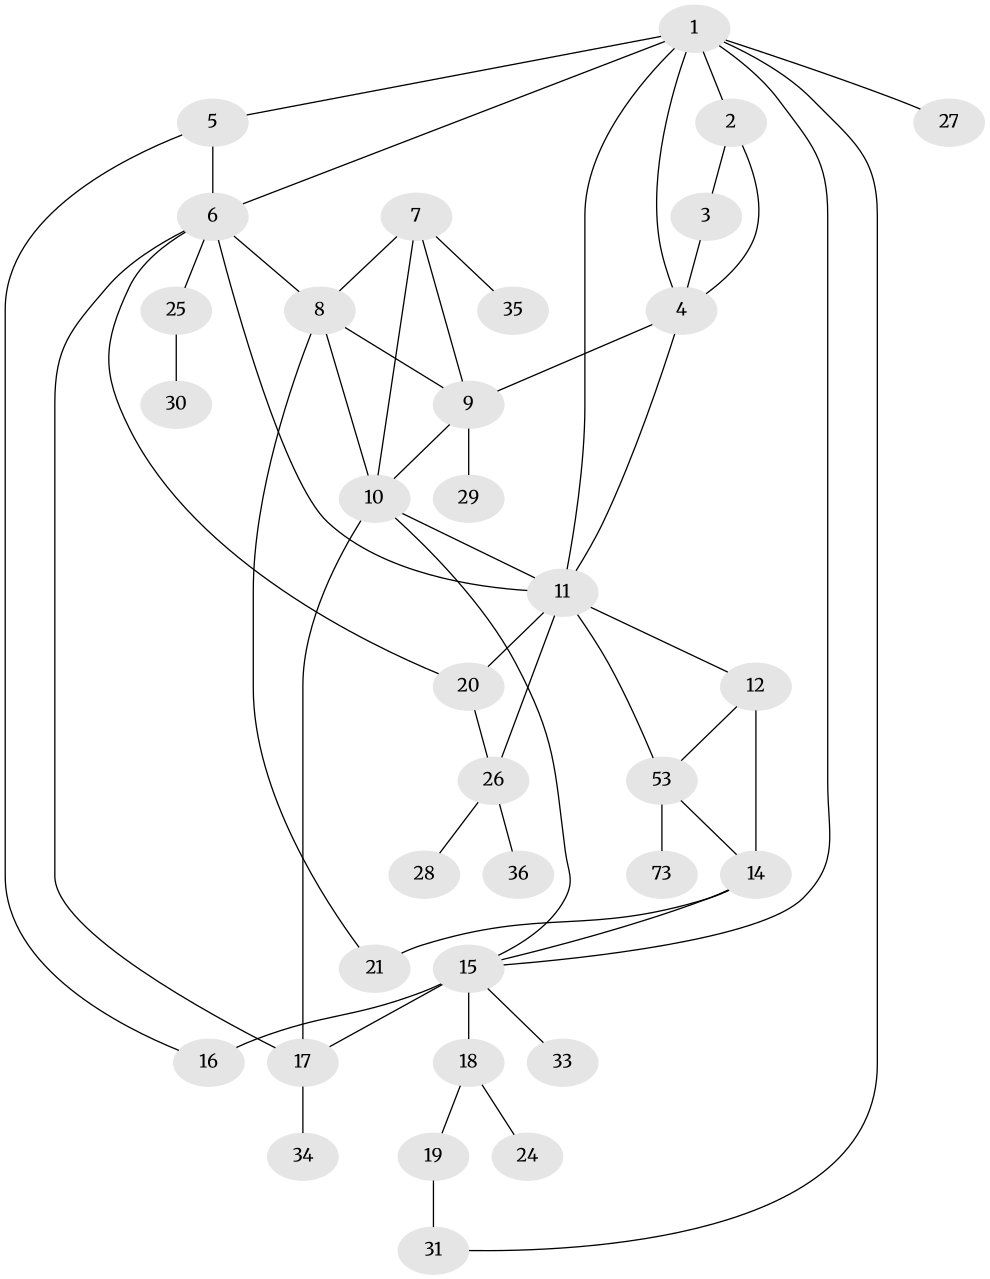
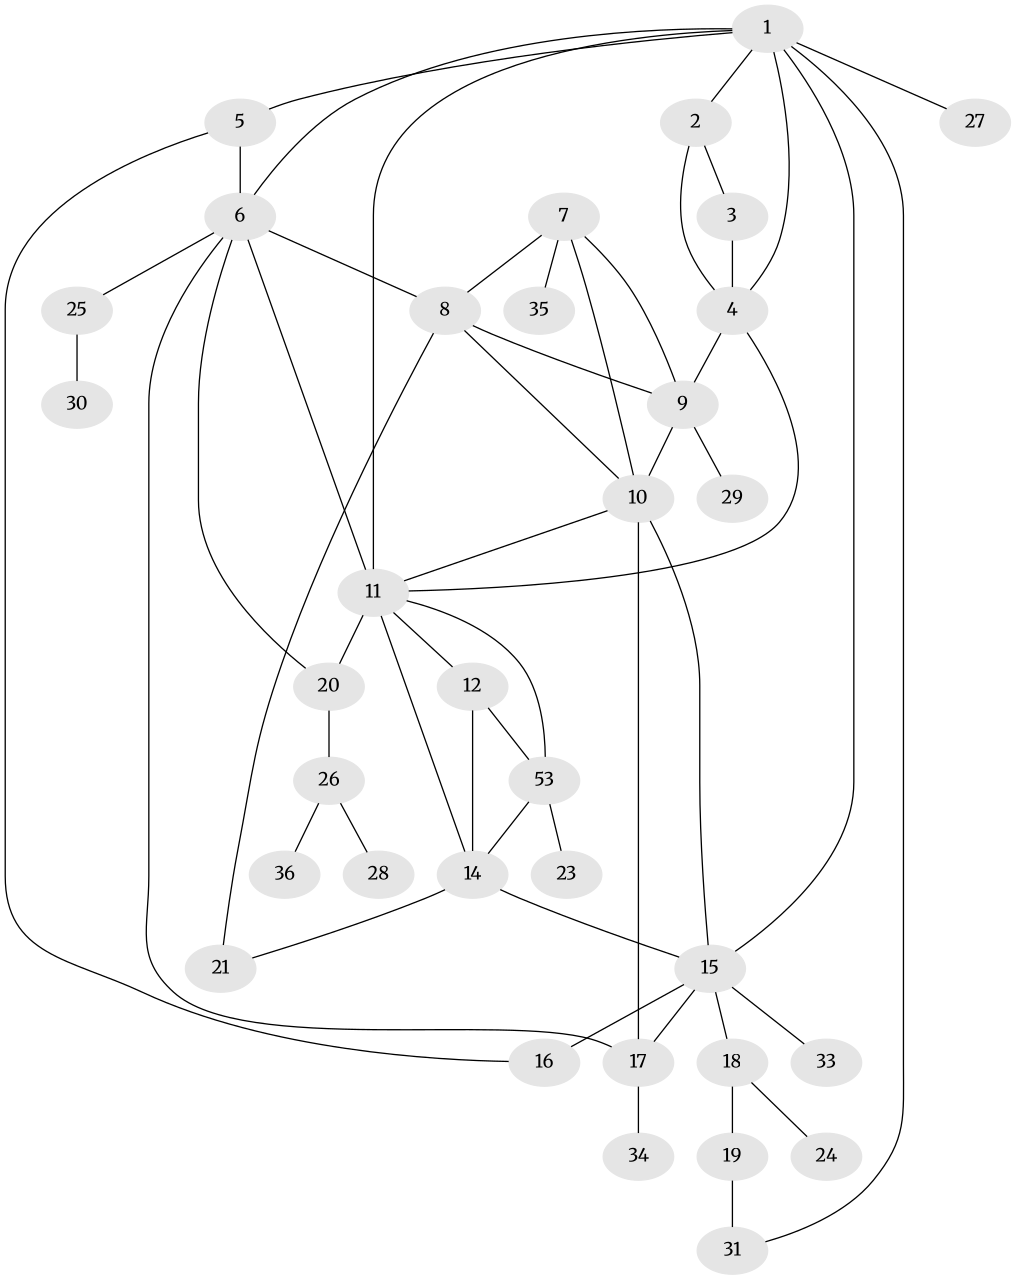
(532, 676) -> (423, 734)
(662, 875) -> (567, 875)
